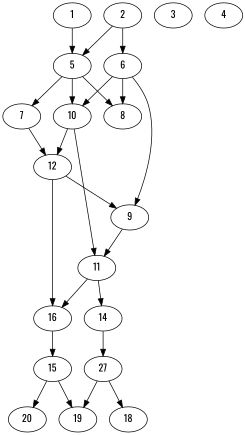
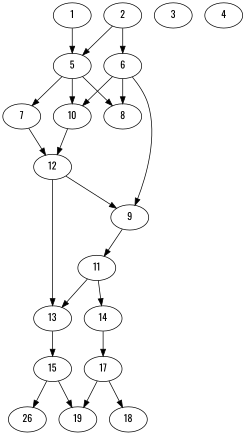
(85, 195) -> none
(53, 318) -> (53, 318)
(103, 369) -> (103, 369)
(27, 419) -> (27, 419)
